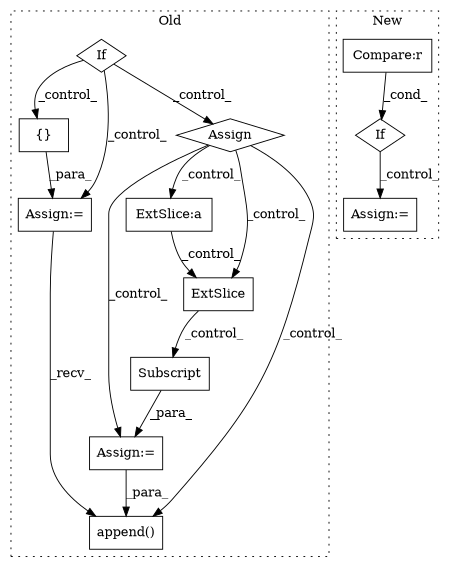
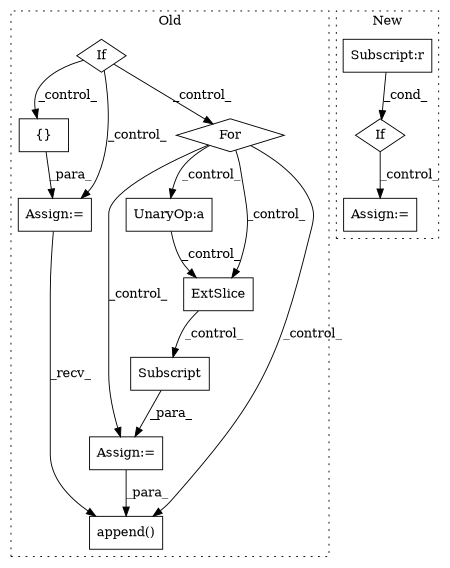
(387, 56) -> (387, 56)
(230, 135) -> (230, 135)
(169, 215) -> (169, 215)
